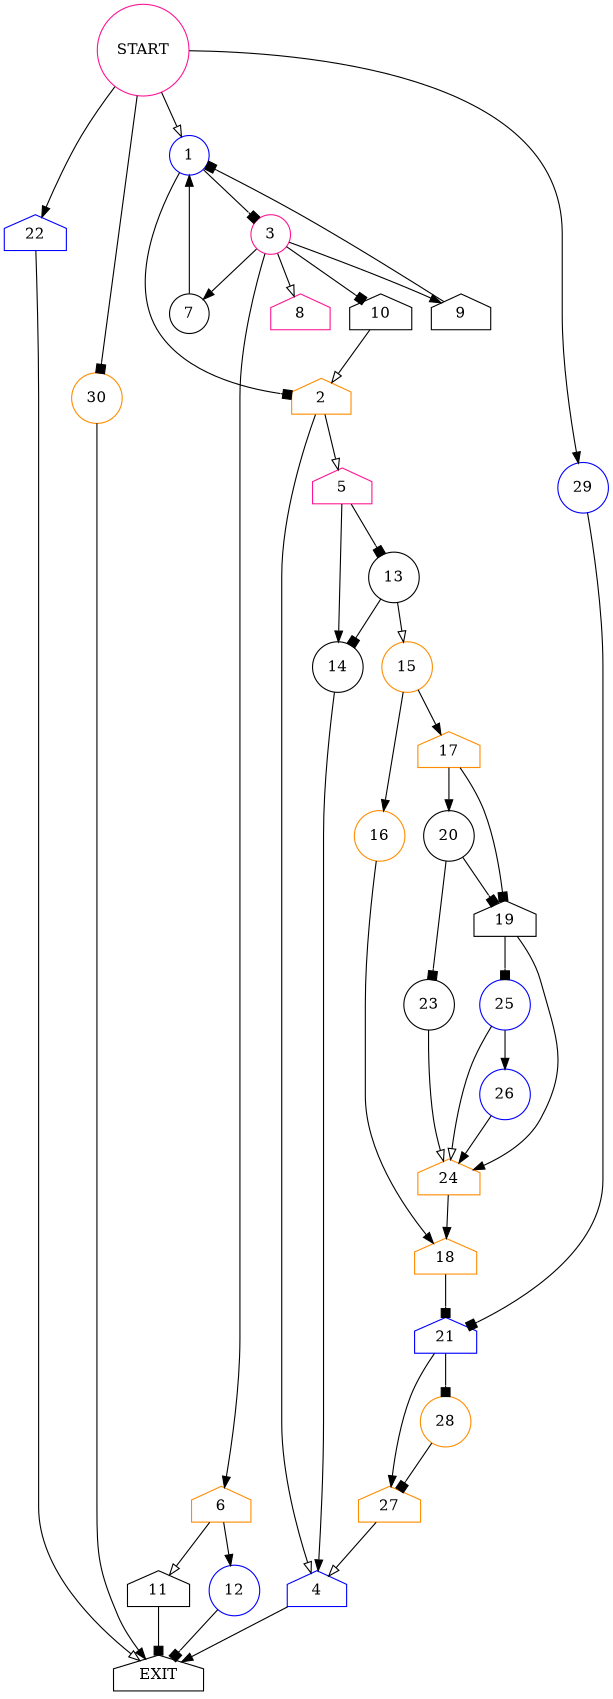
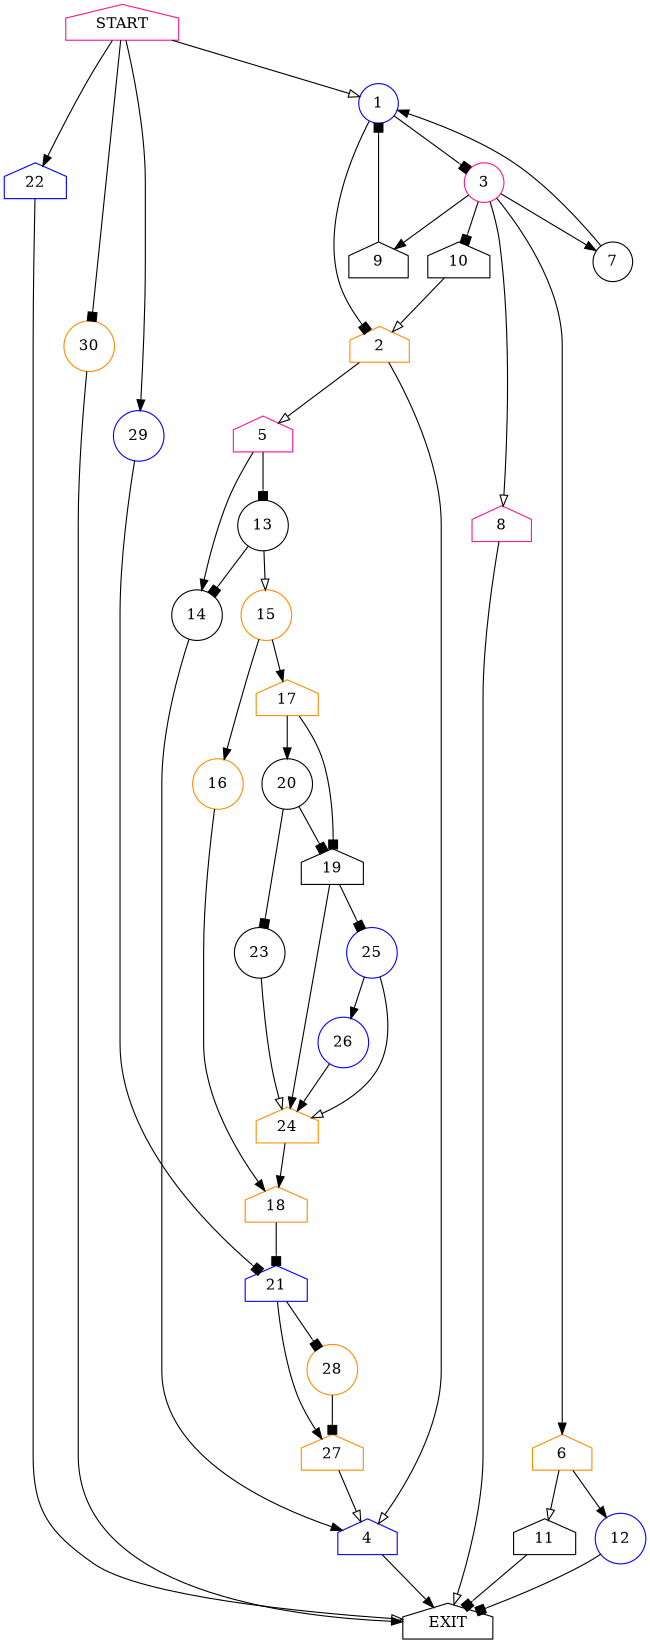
(143, 50) -> (122, 24)
none -> (483, 1069)
